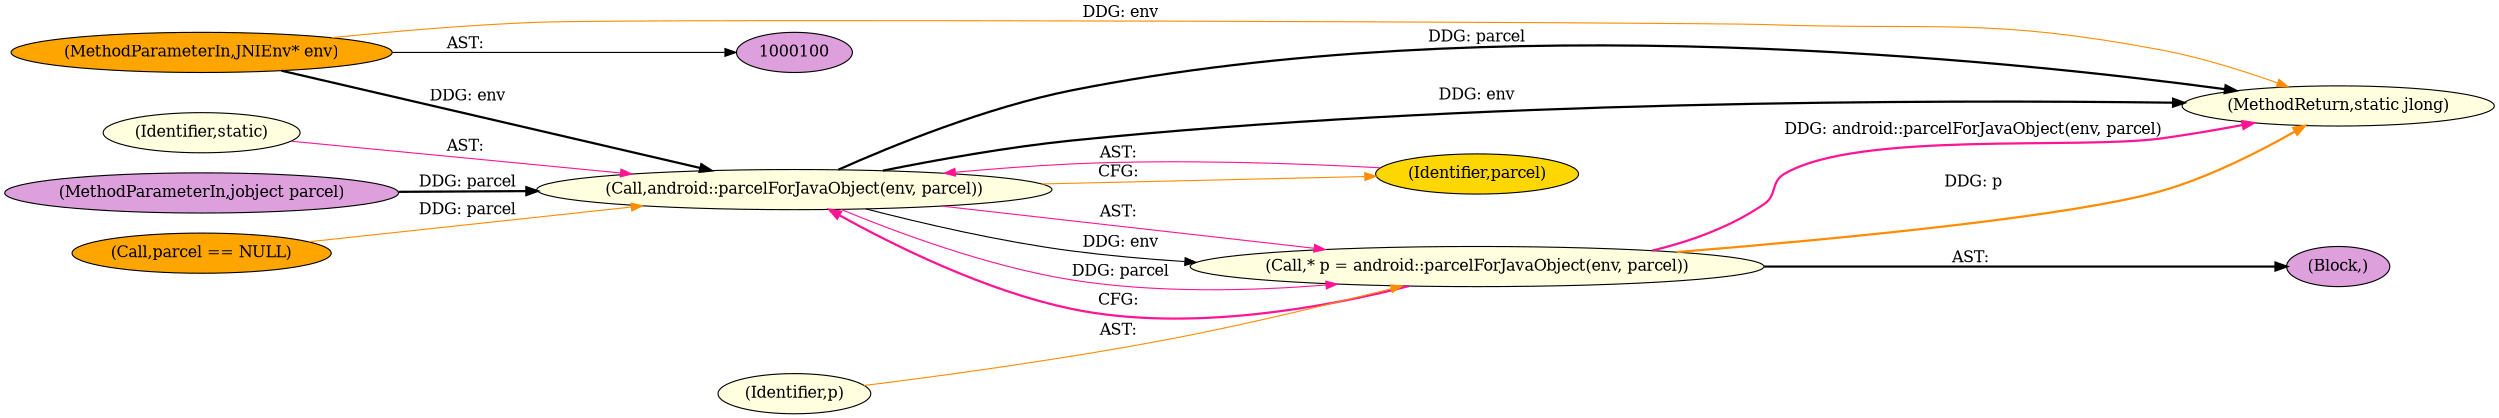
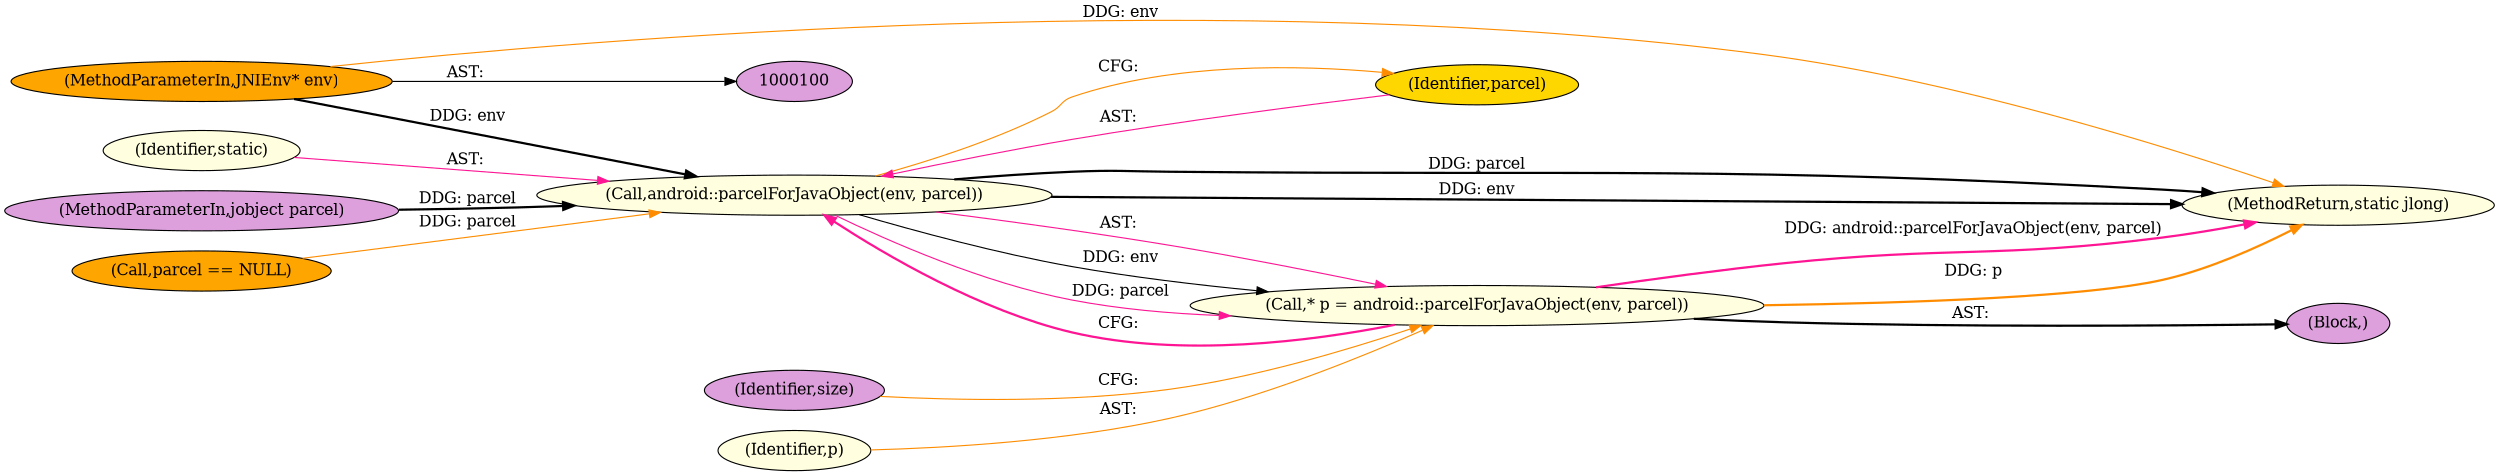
none -> (794, 390)
